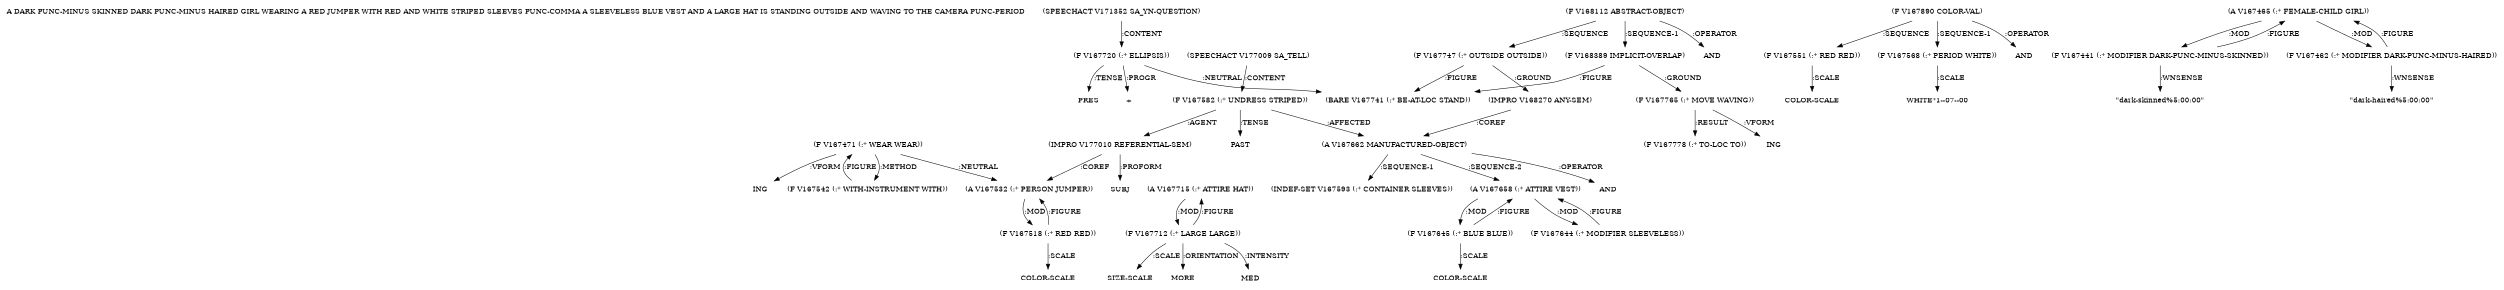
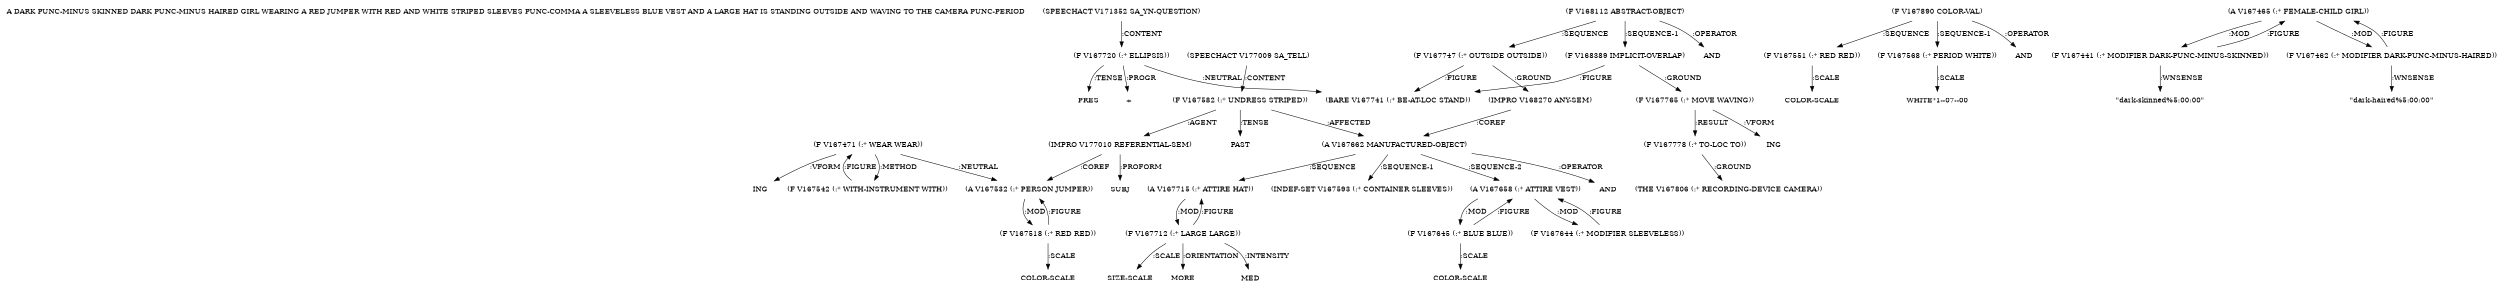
none -> (1300, 167)
none -> (1729, 190)
